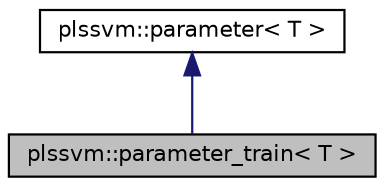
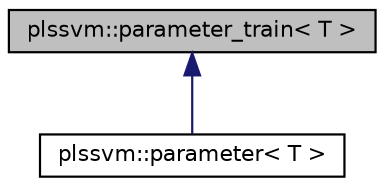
(192, 105) -> (192, 105)
